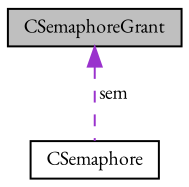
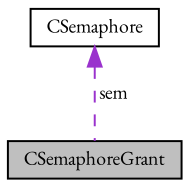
(95, 104) -> (95, 104)
